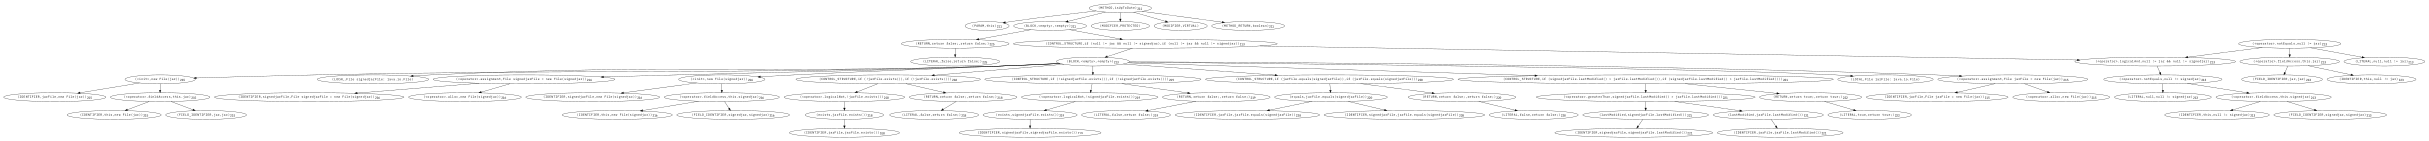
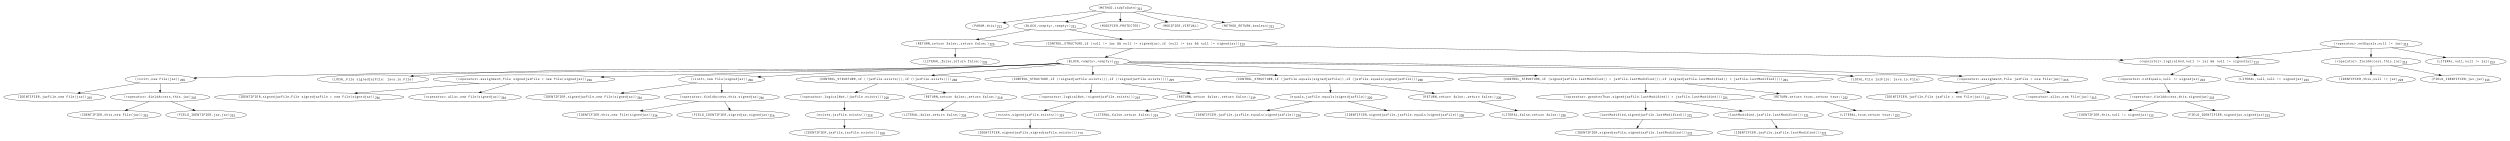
(2163, 87) -> (2235, 70)
